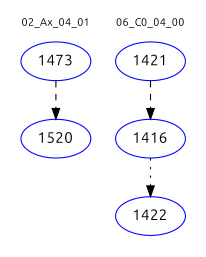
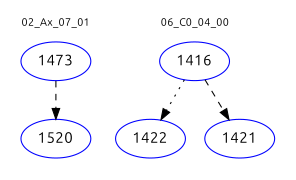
(56, 23) -> (56, 23)
(151, 95) -> (214, 95)
